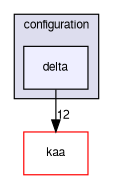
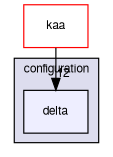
(56, 106) -> (56, 65)
